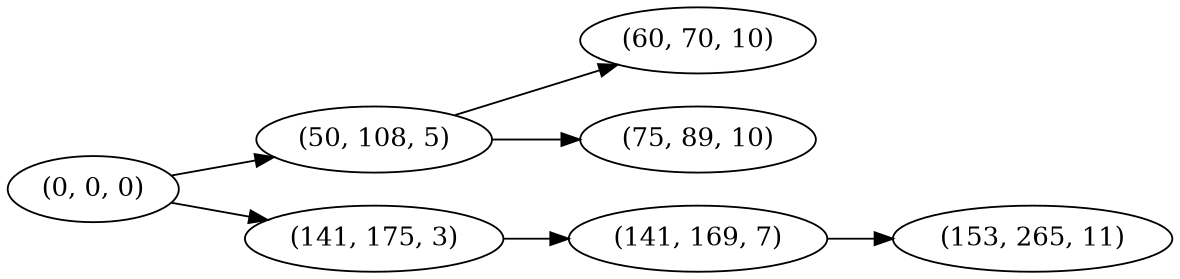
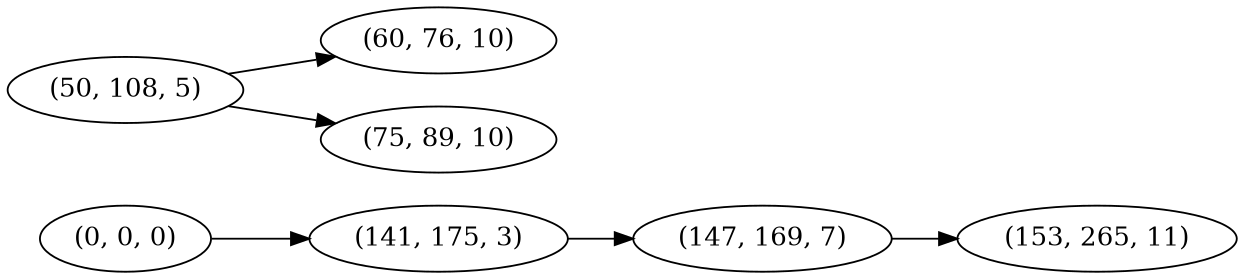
(698, 40) -> (439, 40)
(213, 168) -> none
(698, 239) -> (762, 239)
